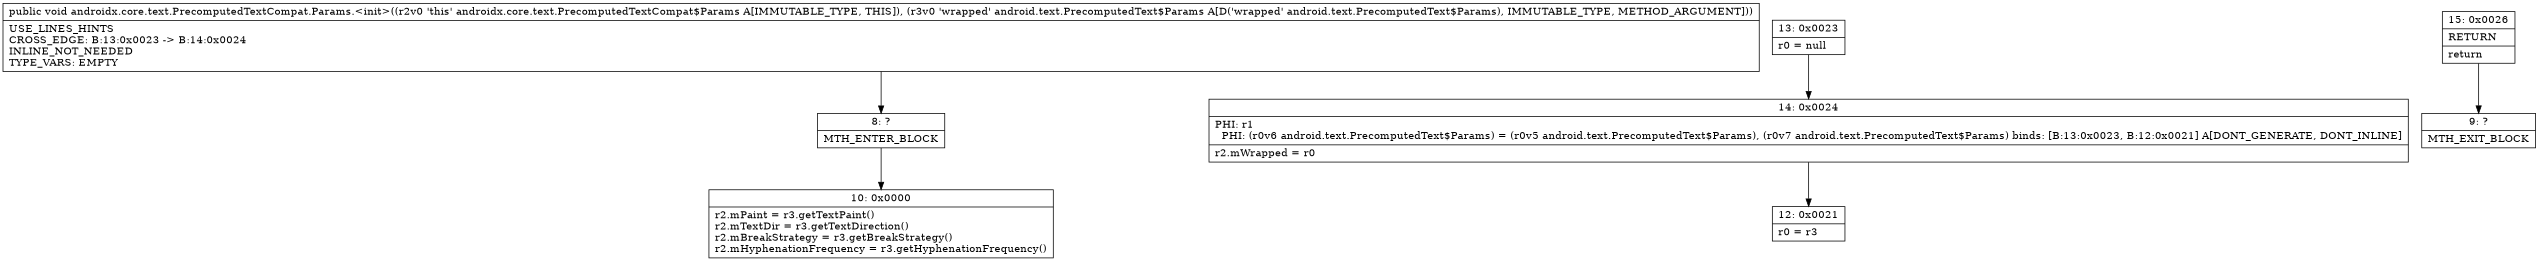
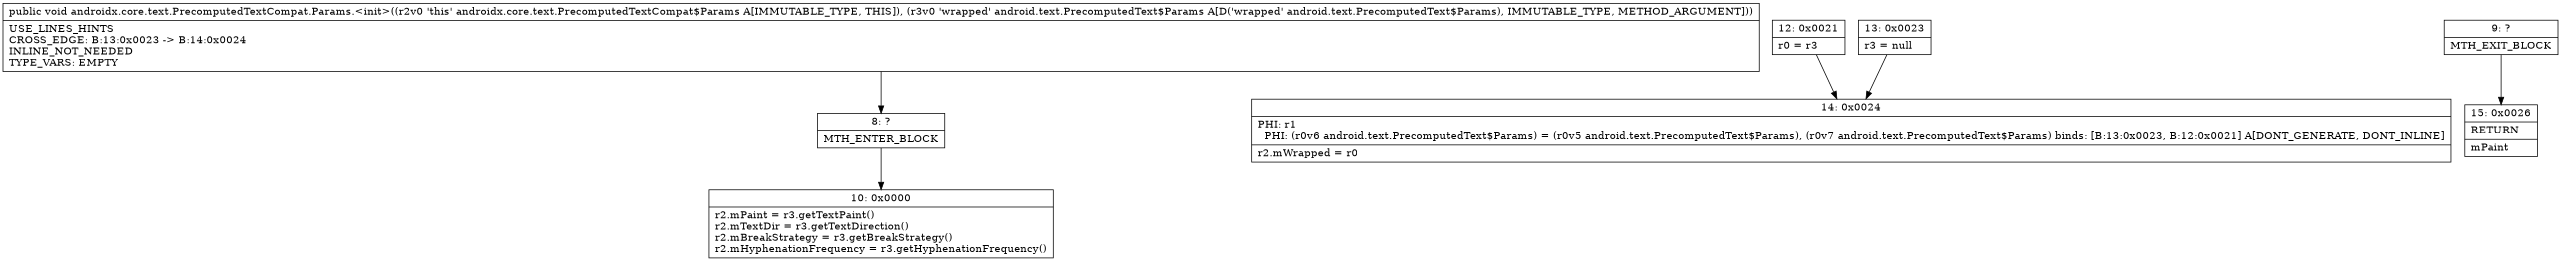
(1802, 46) -> (1888, 46)
(2466, 54) -> (2490, 147)
(2479, 85) -> (2501, 76)
(1809, 180) -> (1825, 73)
